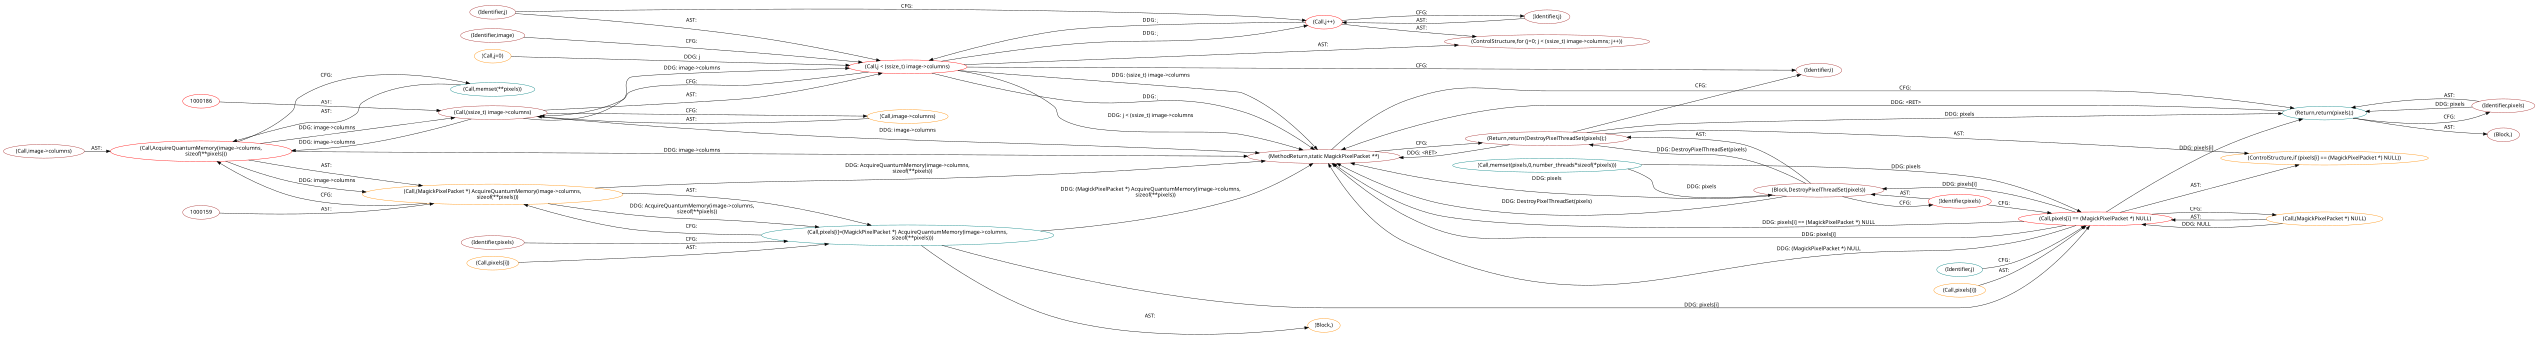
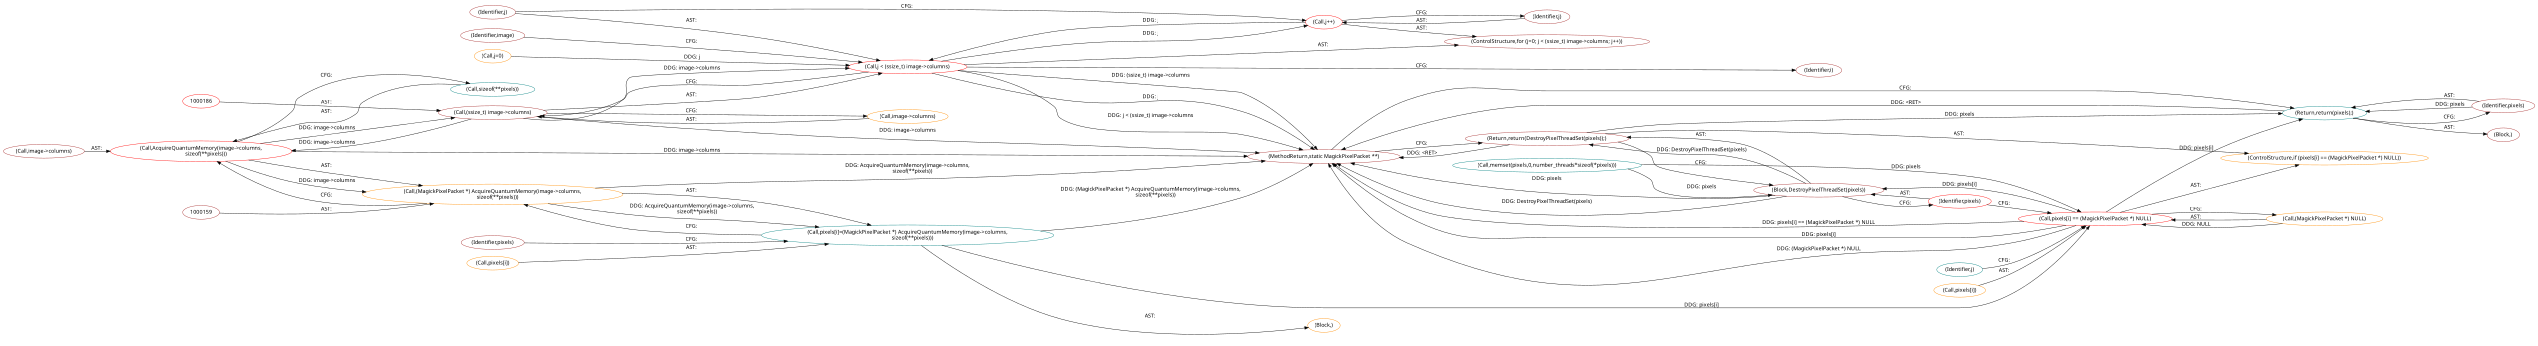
(493, 89) -> (493, 89)
(1691, 102) -> (1689, 174)
